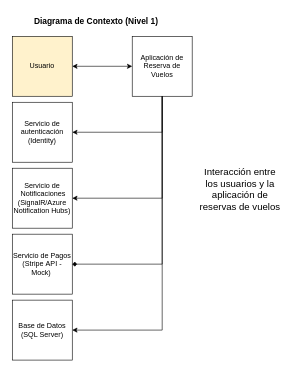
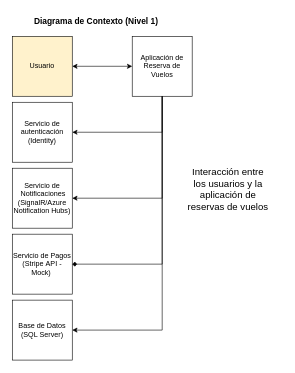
(240, 189) -> (228, 189)
